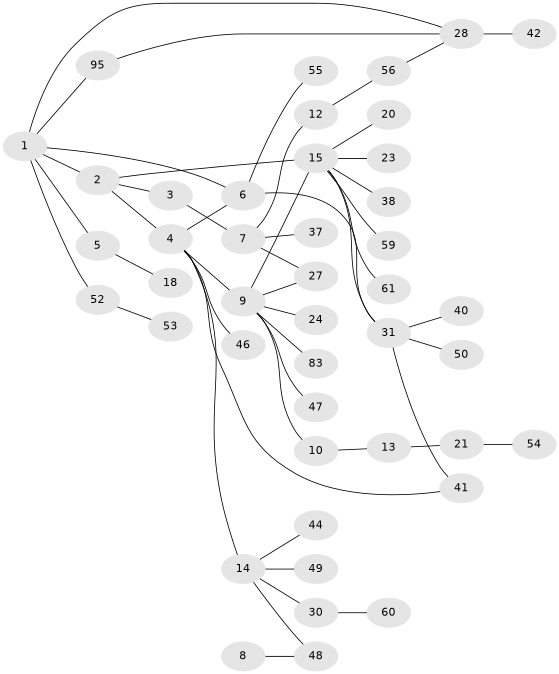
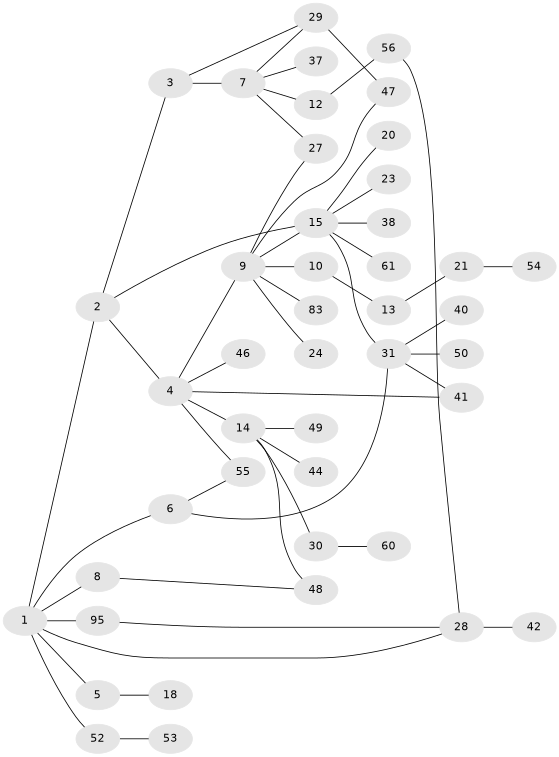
none -> (316, 18)
(202, 220) -> (206, 432)
(389, 246) -> none
none -> (61, 599)
